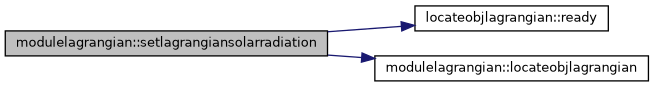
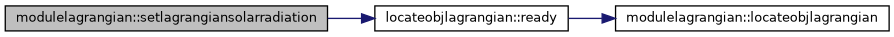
(345, 56) -> (585, 18)
